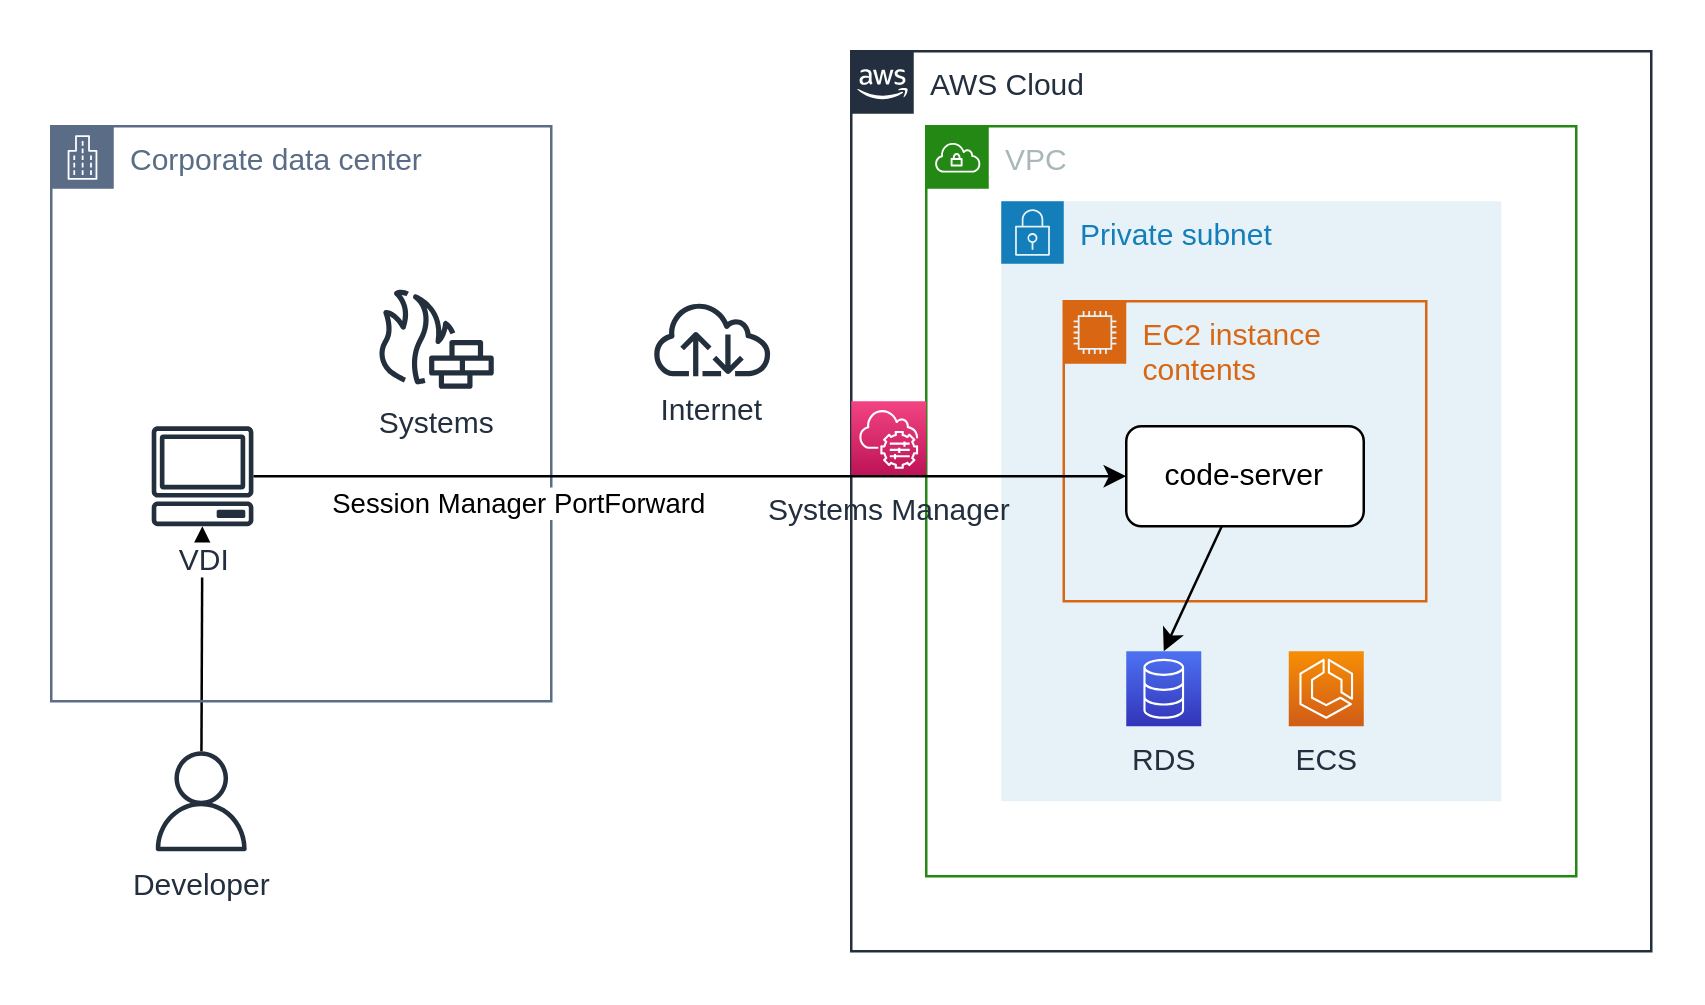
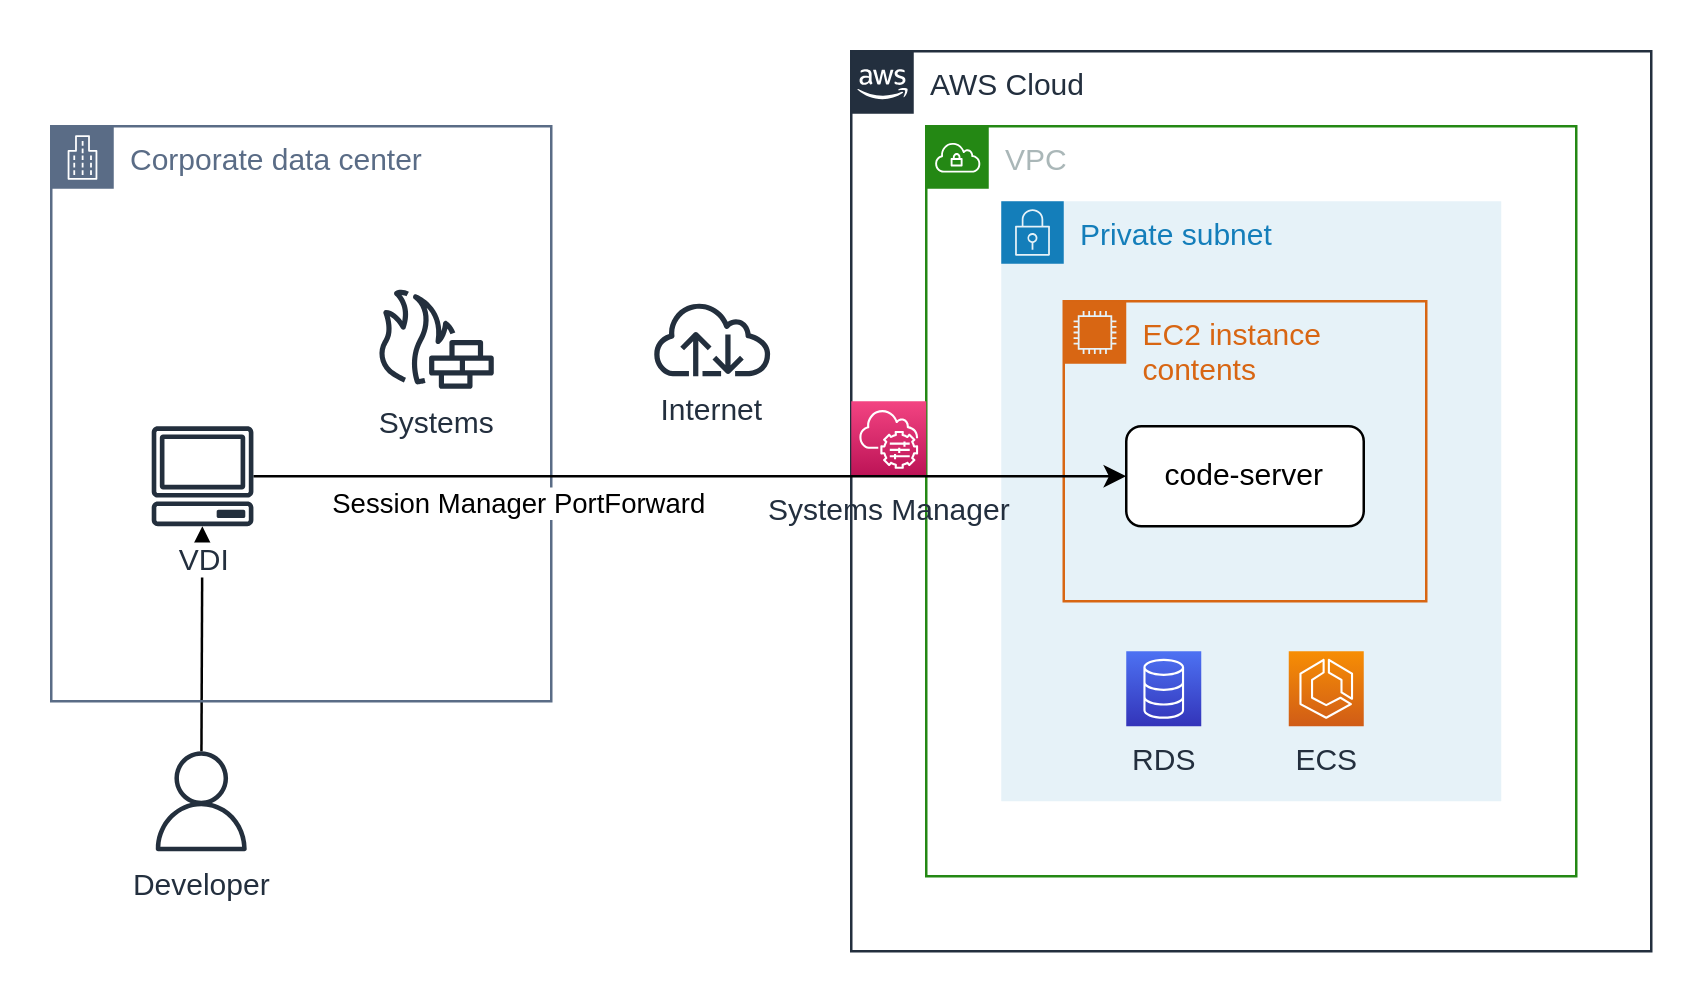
(1206, 561) -> none
